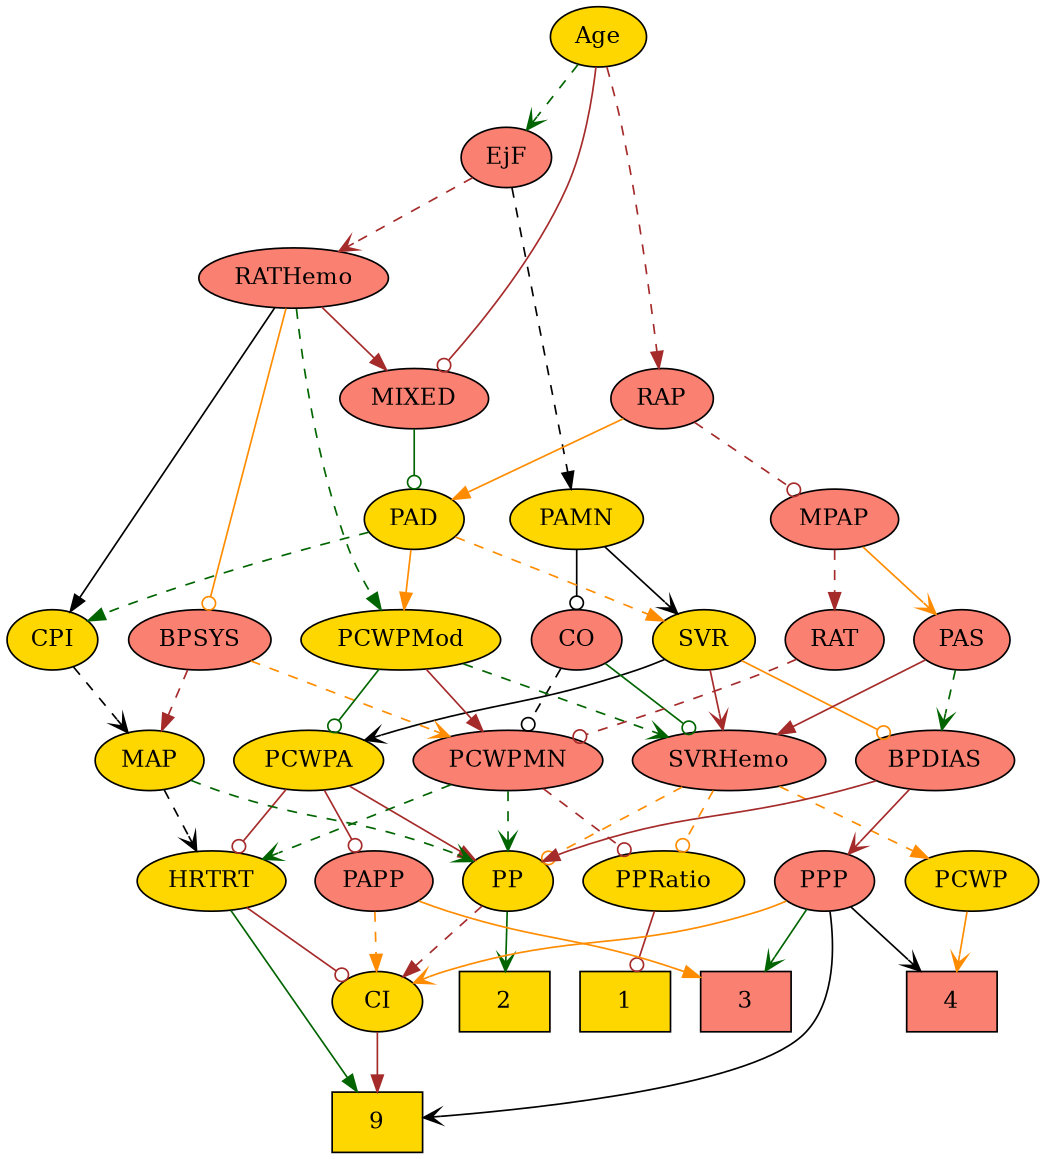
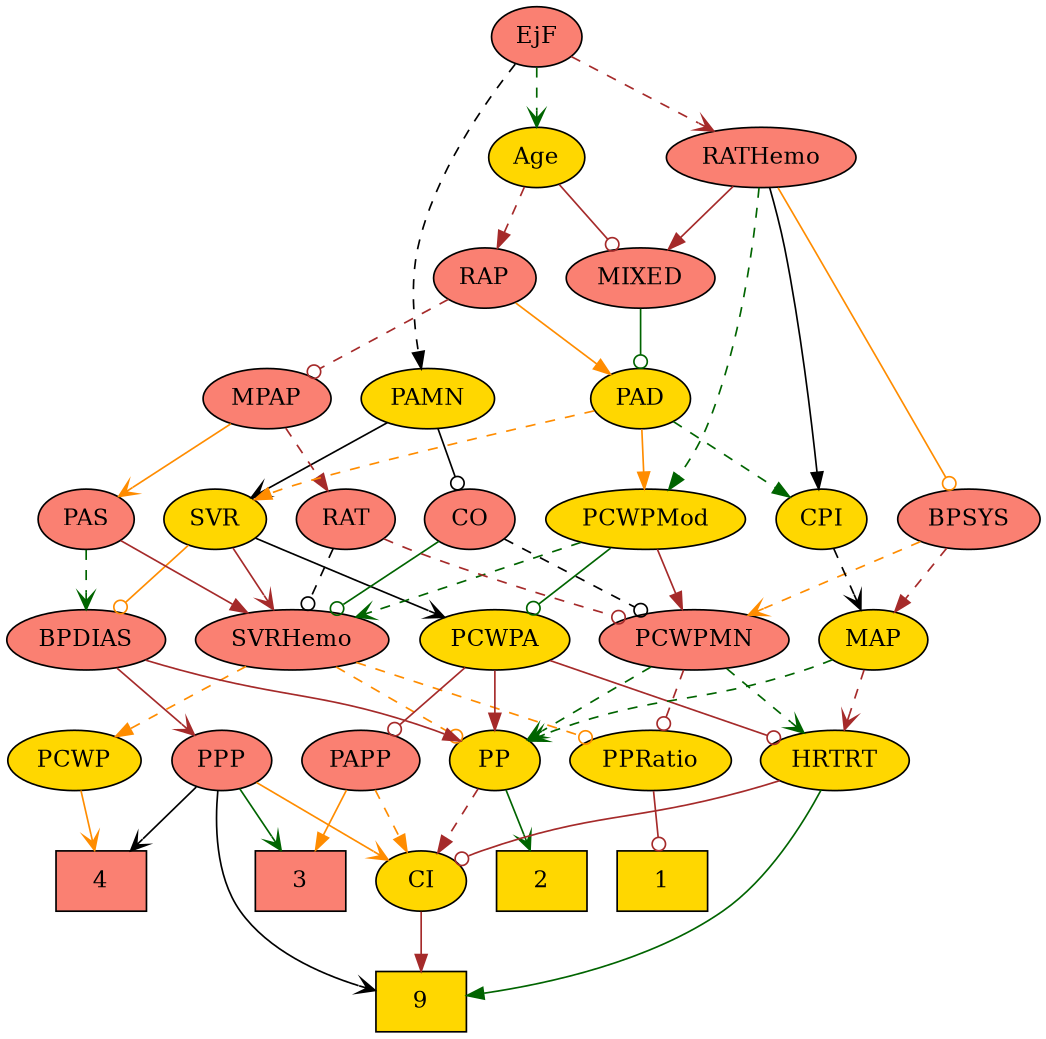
(558, 90) -> (537, 89)
none -> (320, 577)
(176, 813) -> (857, 692)
